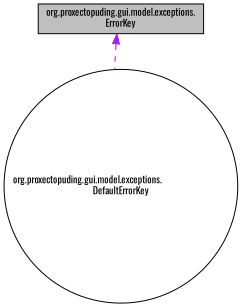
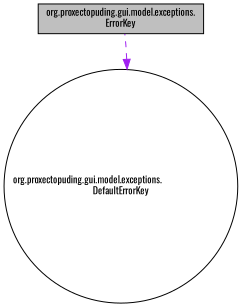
(115, 57) -> (126, 46)
